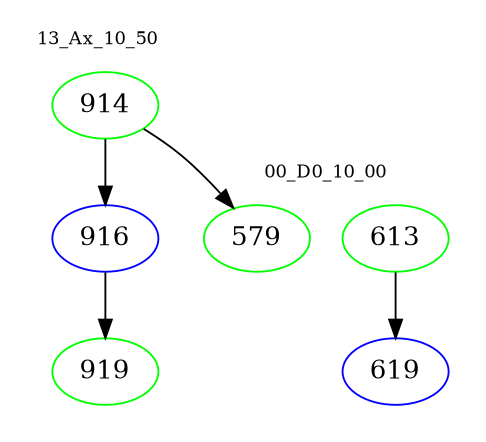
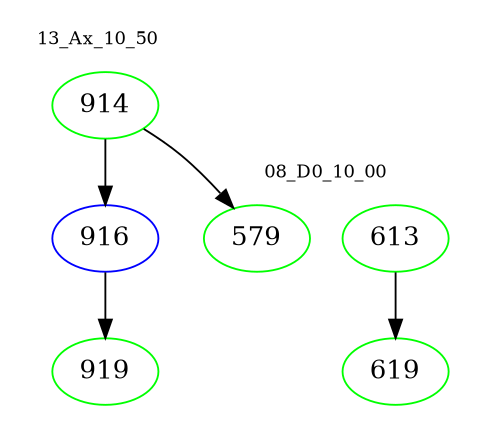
(326, 173) -> (326, 173)
(396, 372) -> (396, 372)
